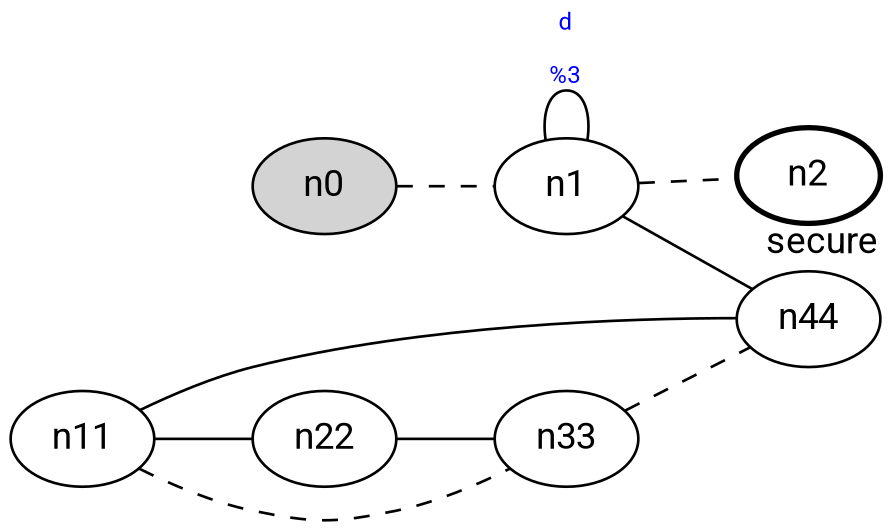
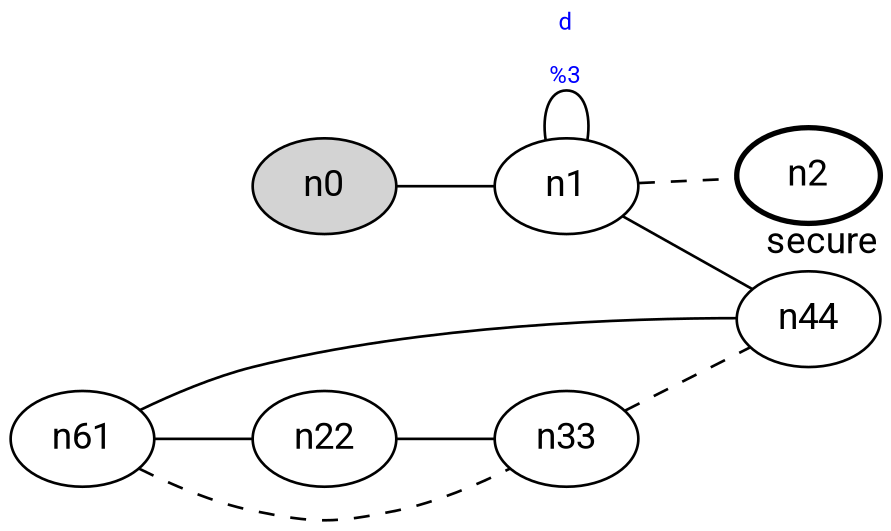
(446, 186) -> (446, 186)
(82, 439) -> (82, 439)
